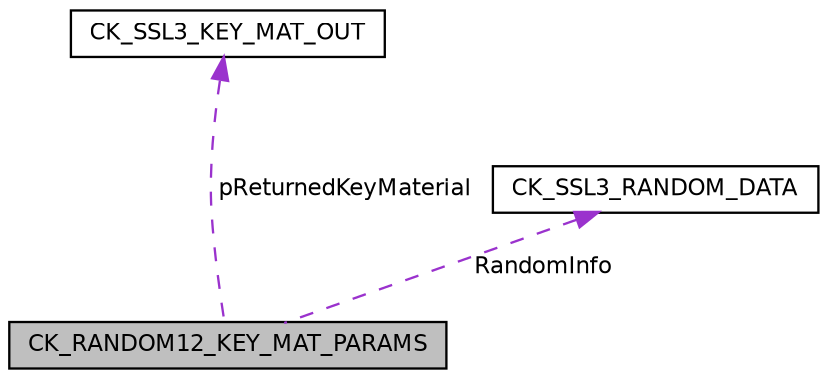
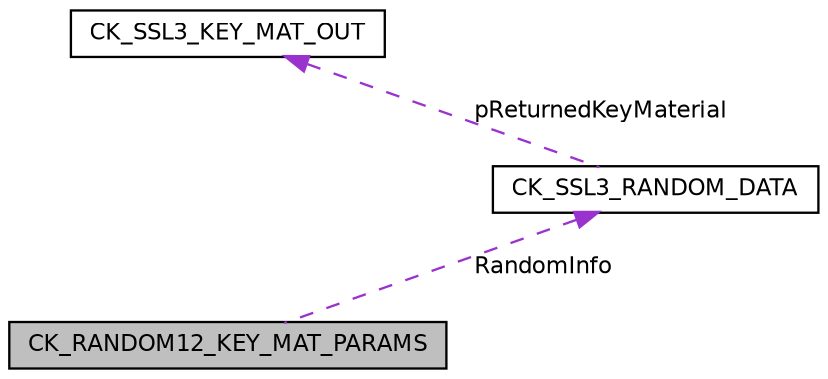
(211, 202) -> (453, 116)
